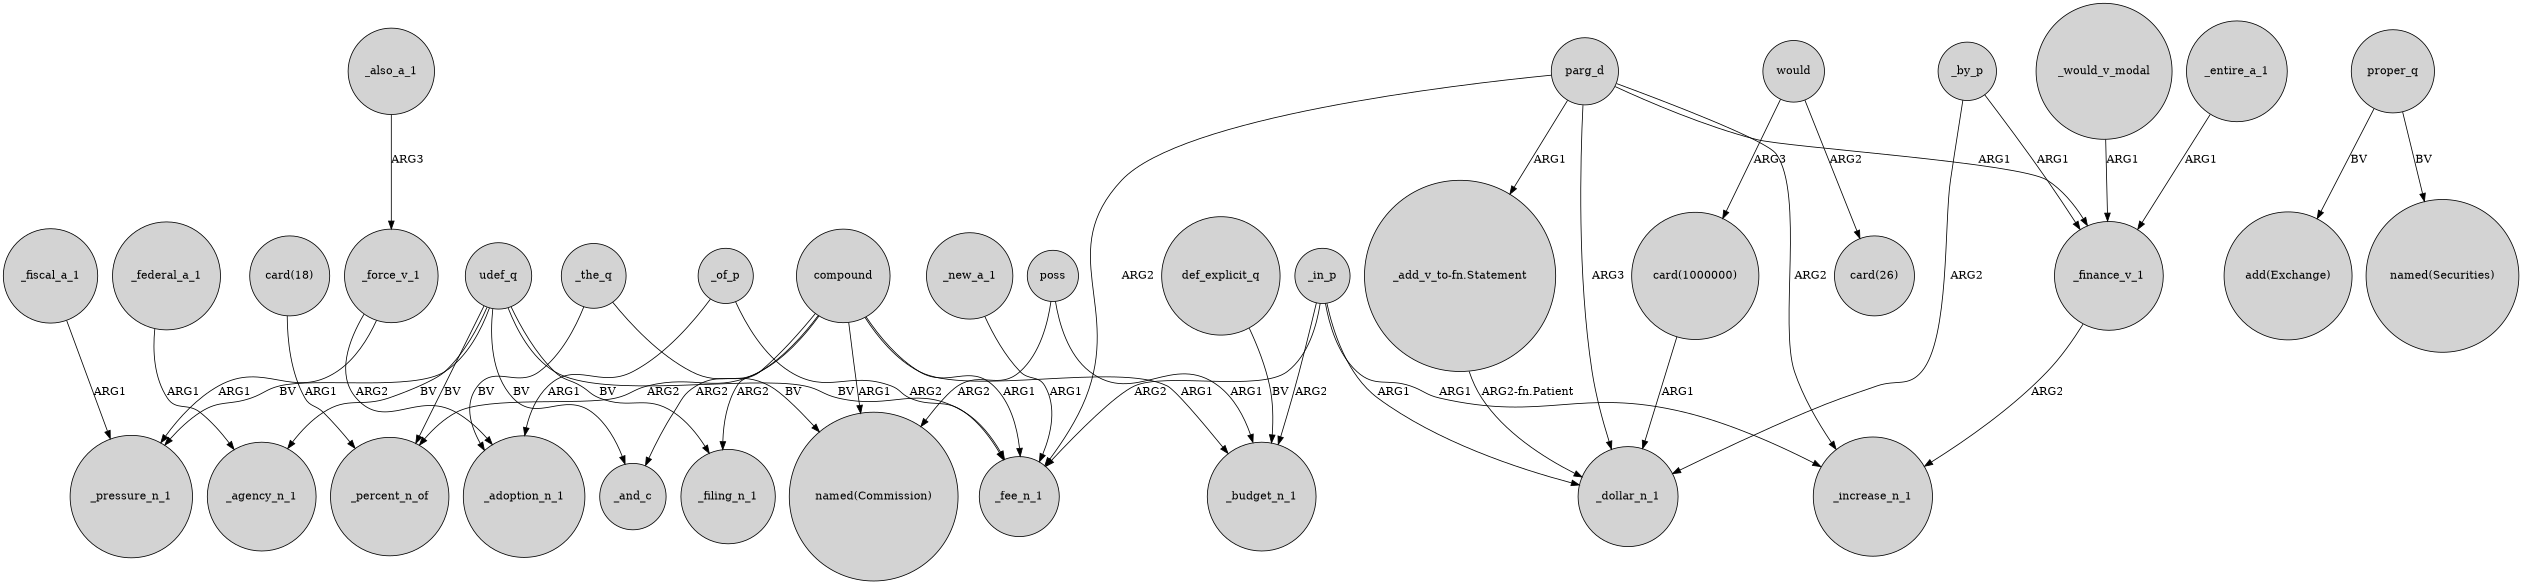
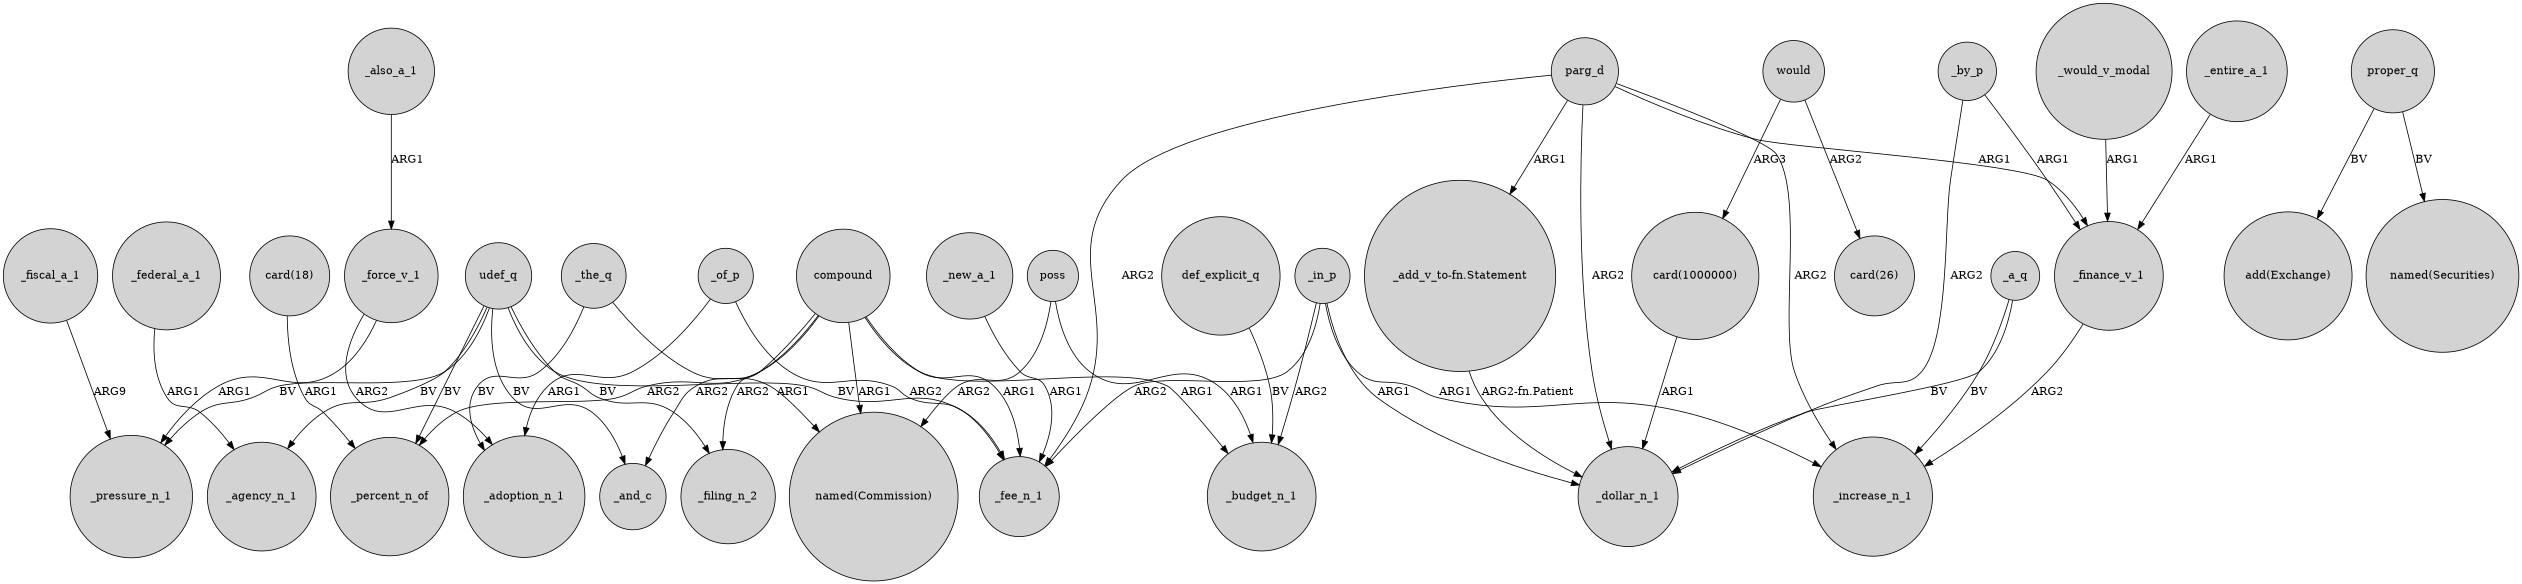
(408, 160) -> (408, 160)
(1608, 276) -> (1608, 276)
none -> (2015, 276)
(110, 392) -> (110, 392)
(793, 392) -> (793, 392)
(728, 497) -> (728, 497)
